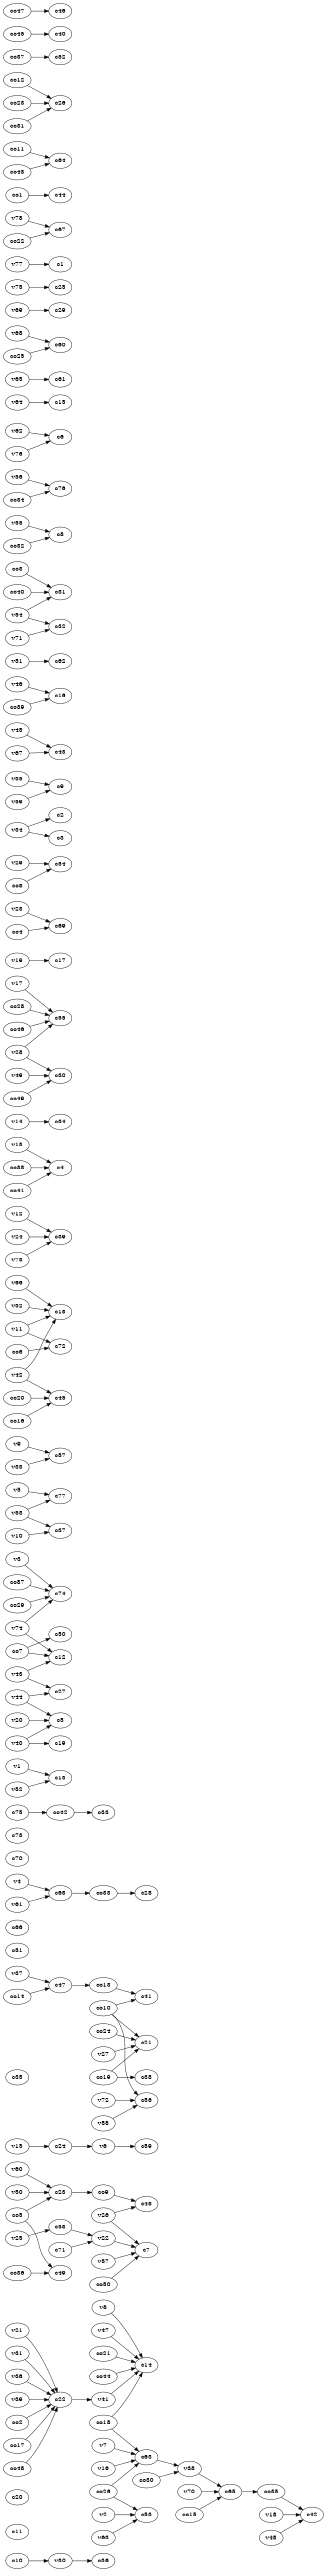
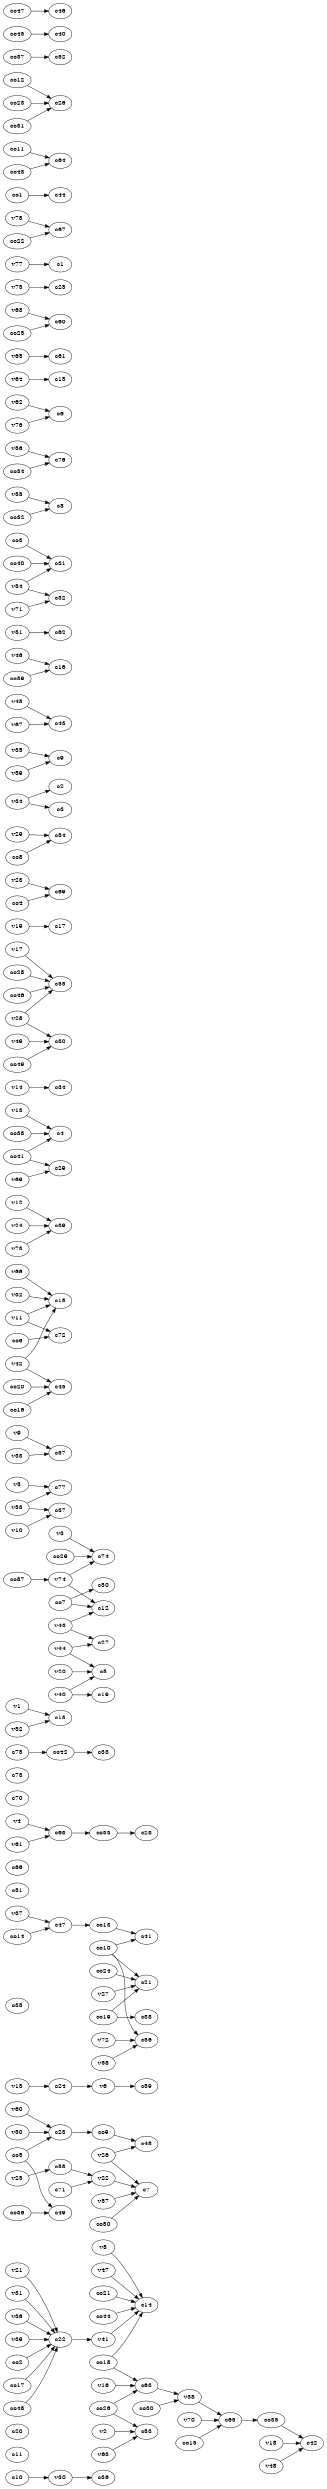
none -> (37, 1162)
(37, 1588) -> (38, 1580)
(103, 2446) -> none
